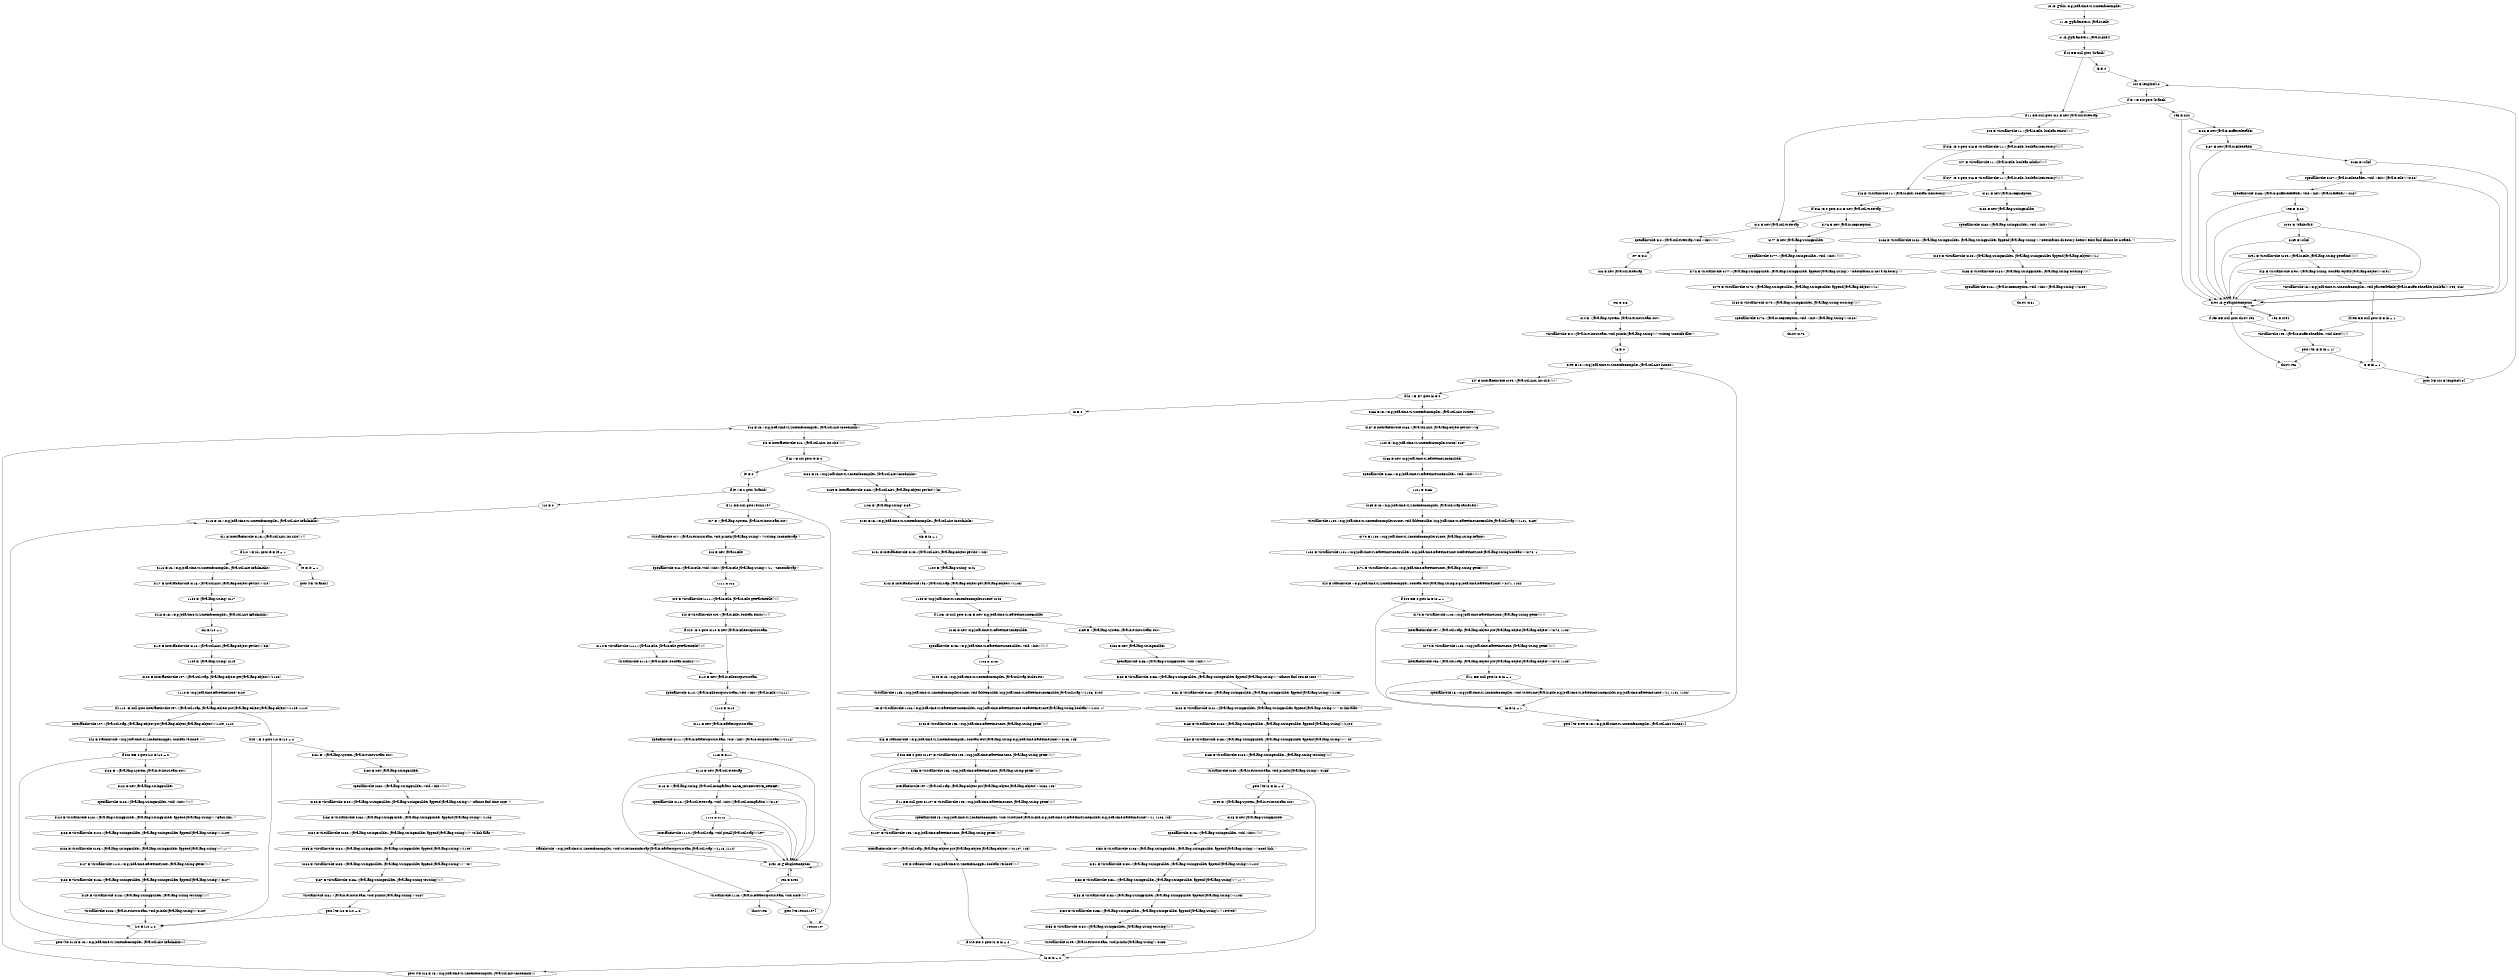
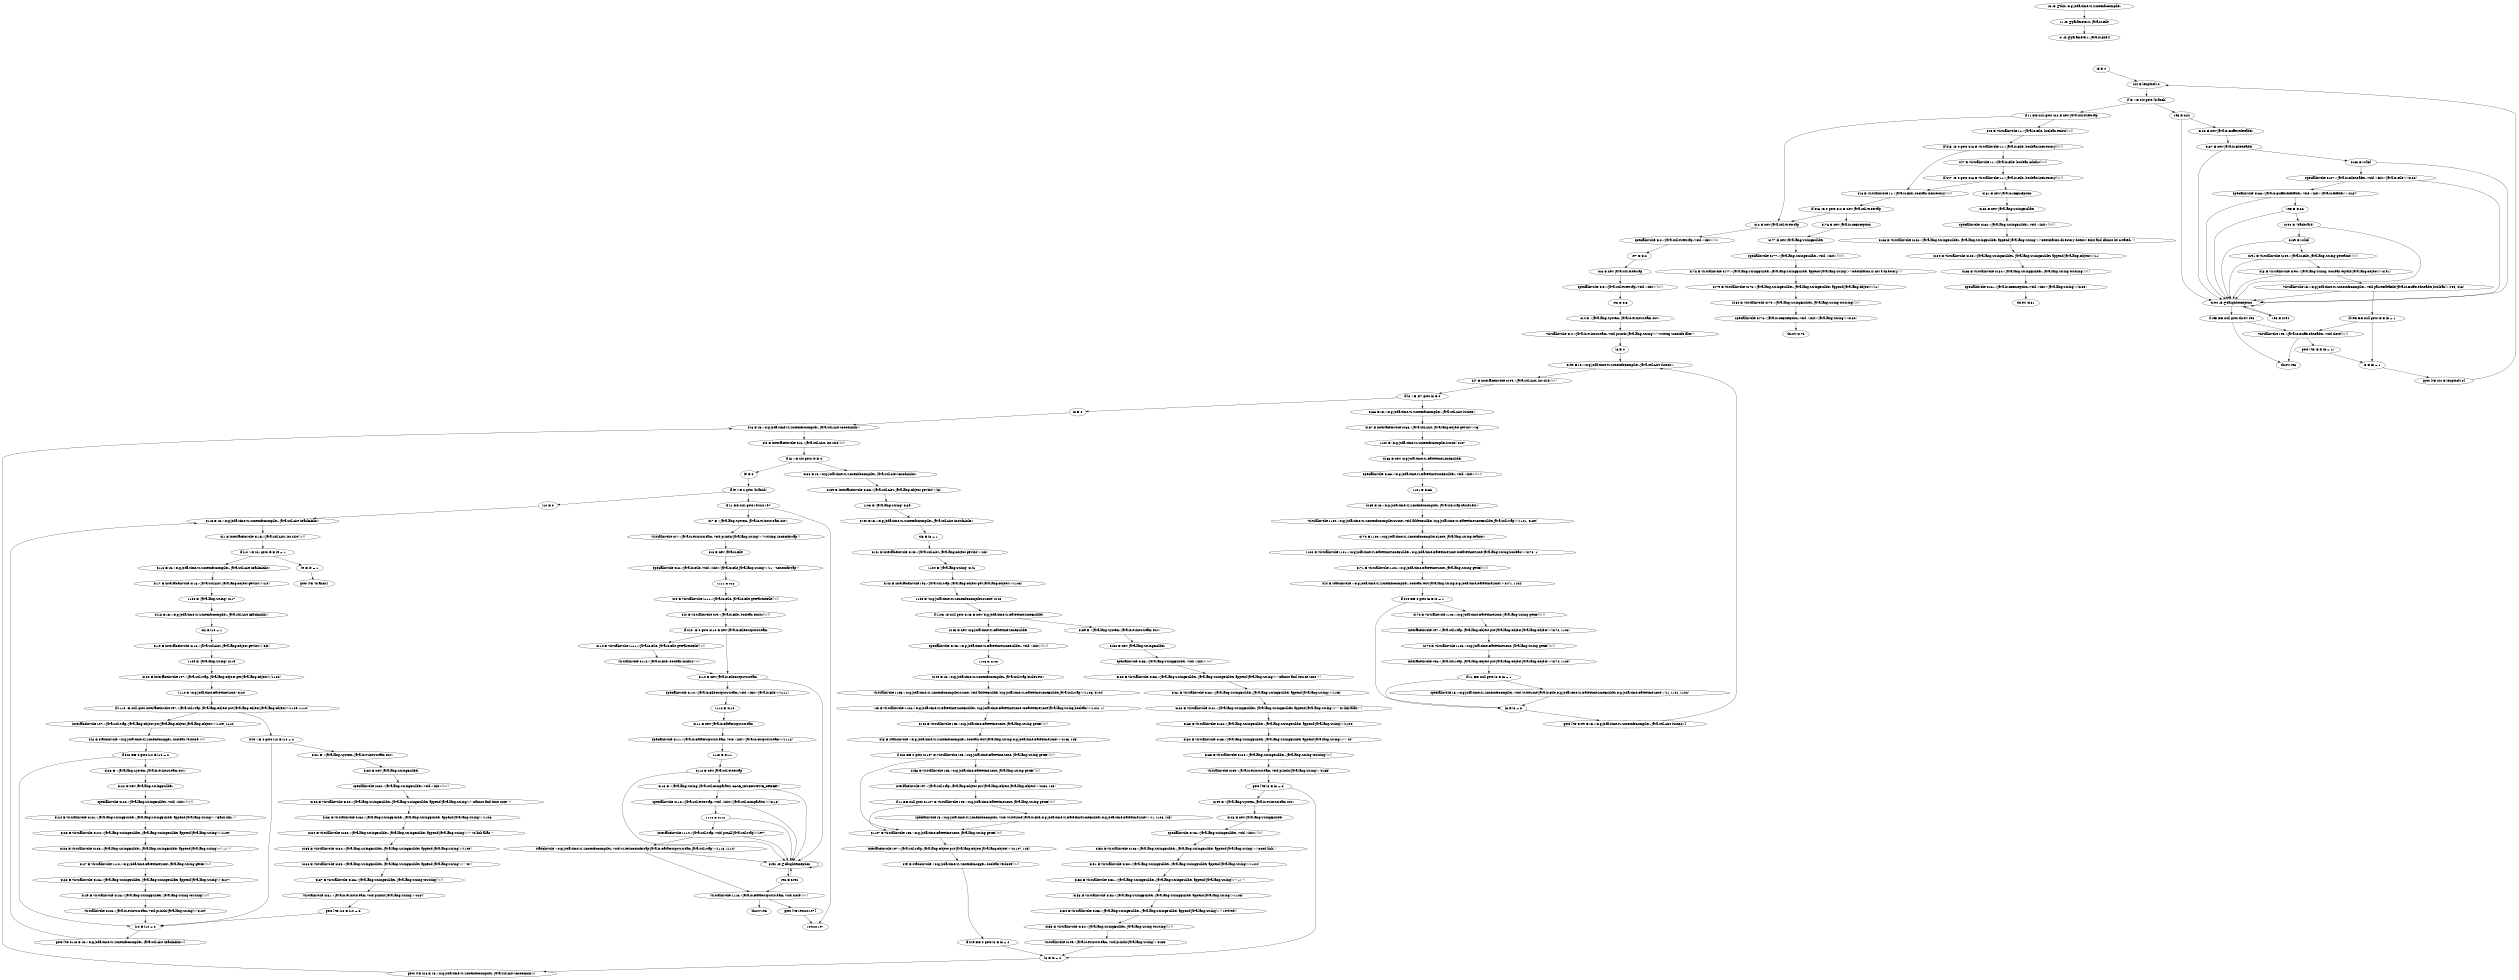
(2084, 53) -> none
(2190, 218) -> none
none -> (1620, 287)
(2304, 357) -> (2292, 348)
(1514, 708) -> (1514, 708)
(813, 783) -> (822, 752)
